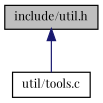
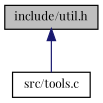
(51, 85) -> (51, 85)
